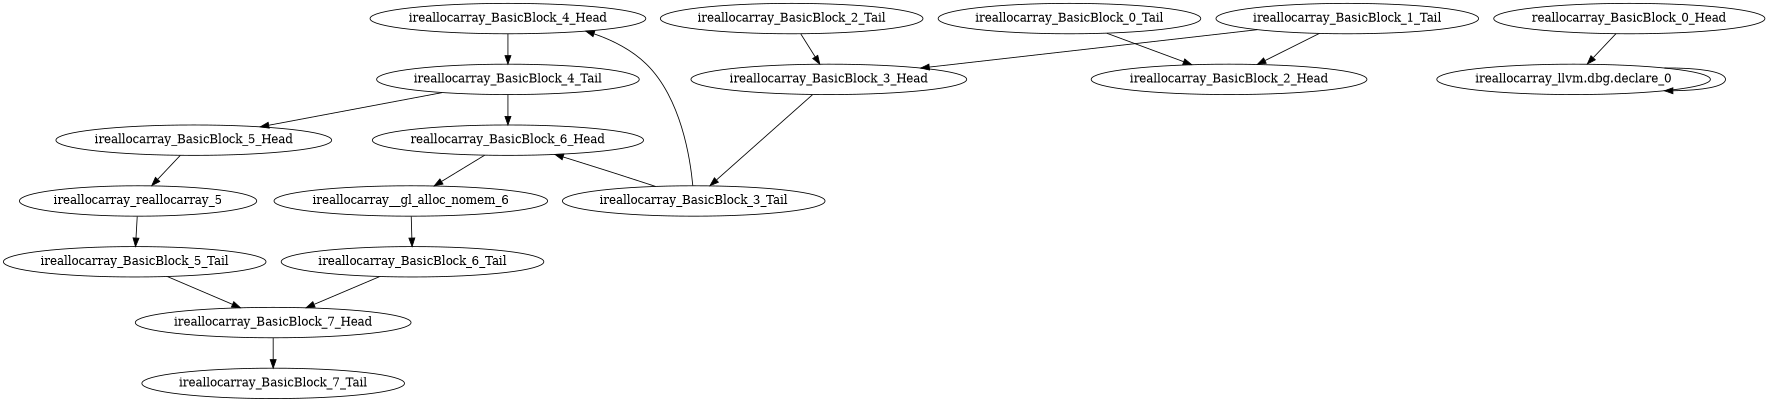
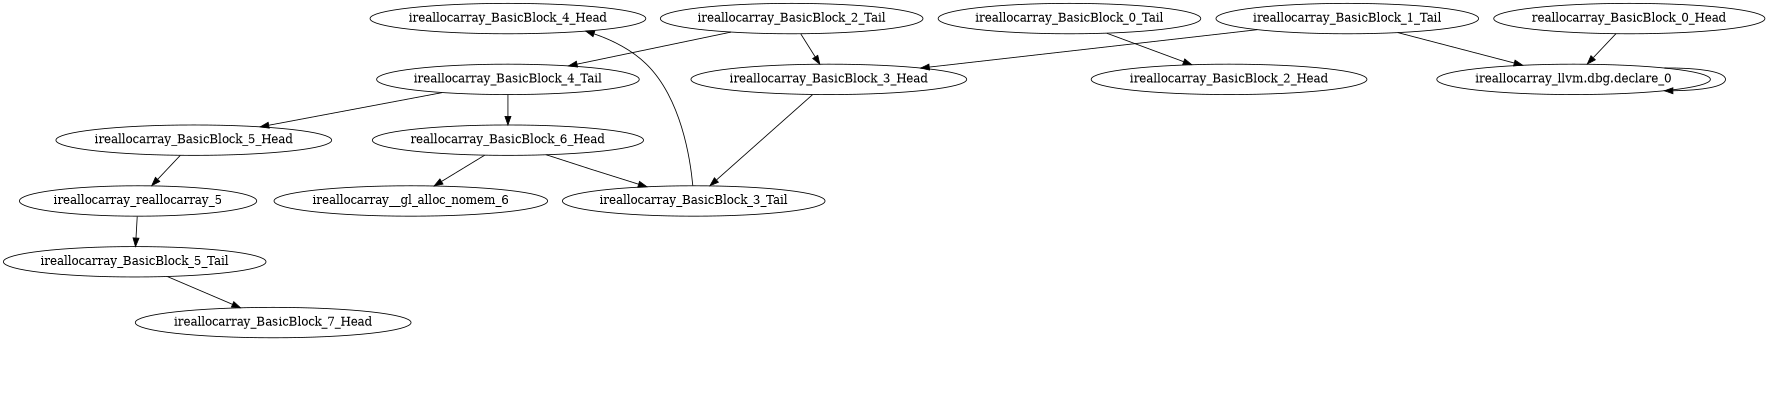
(508, 45) -> (654, 48)
(1292, 47) -> (1456, 48)
(609, 171) -> (592, 170)
(413, 262) -> none
(273, 383) -> none
